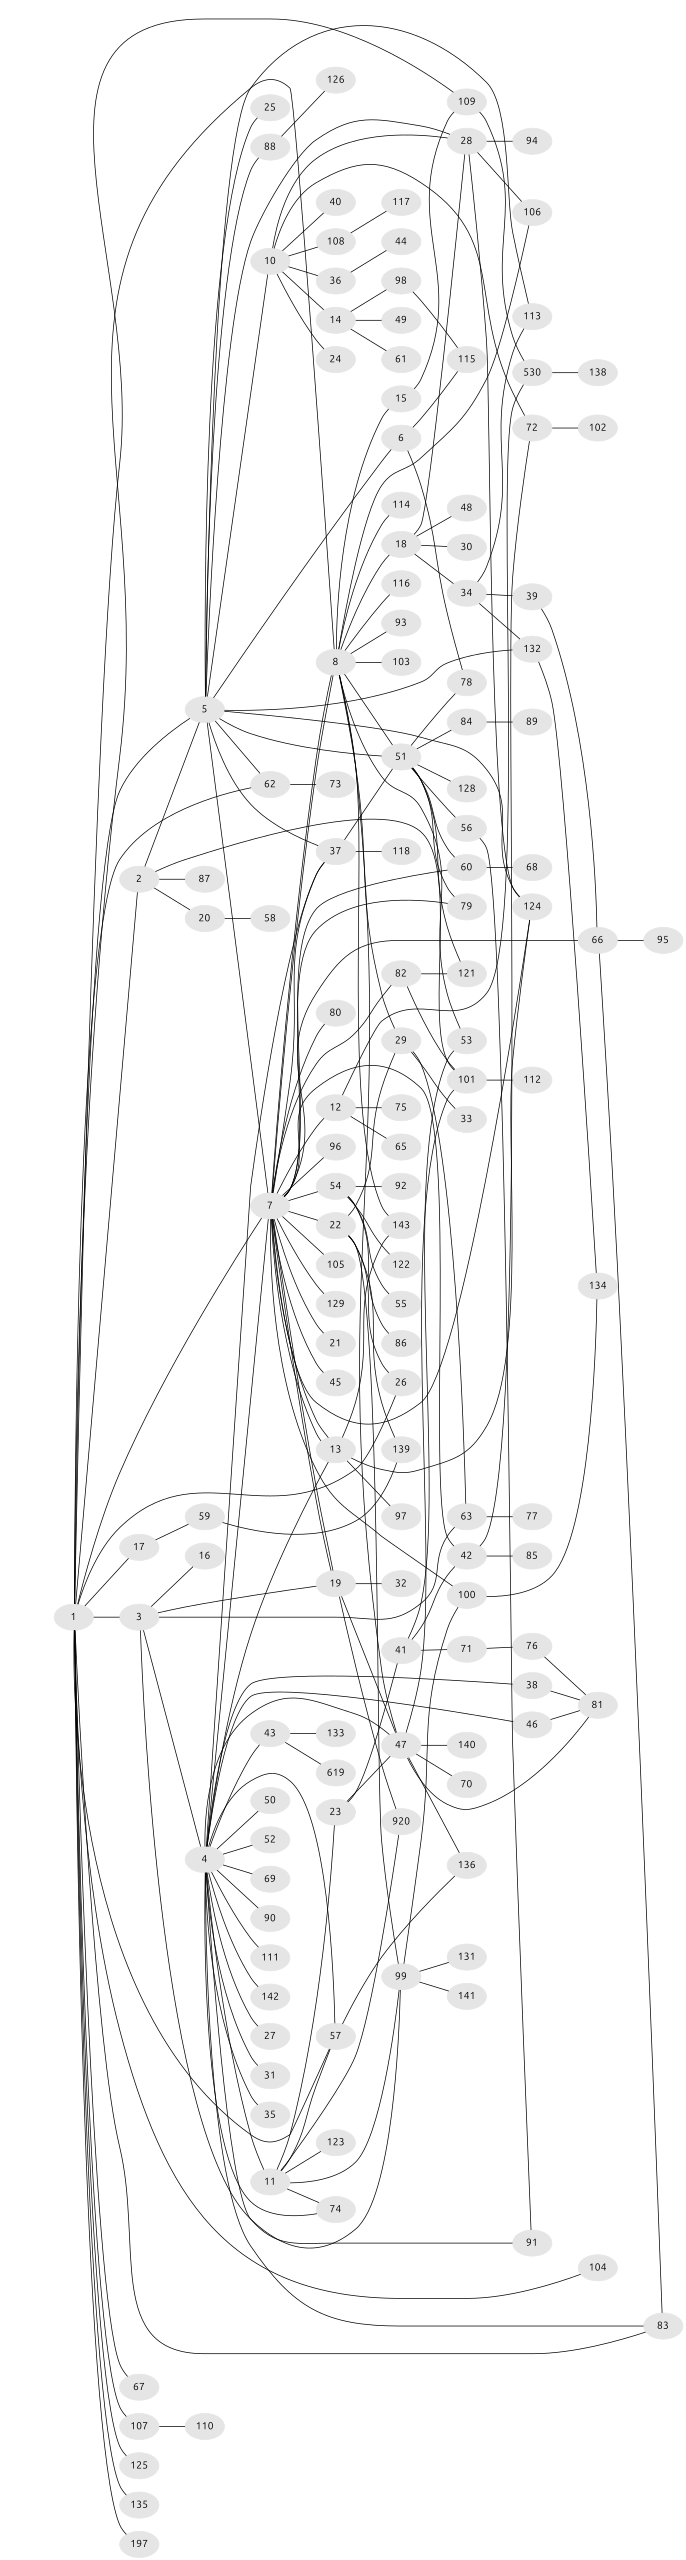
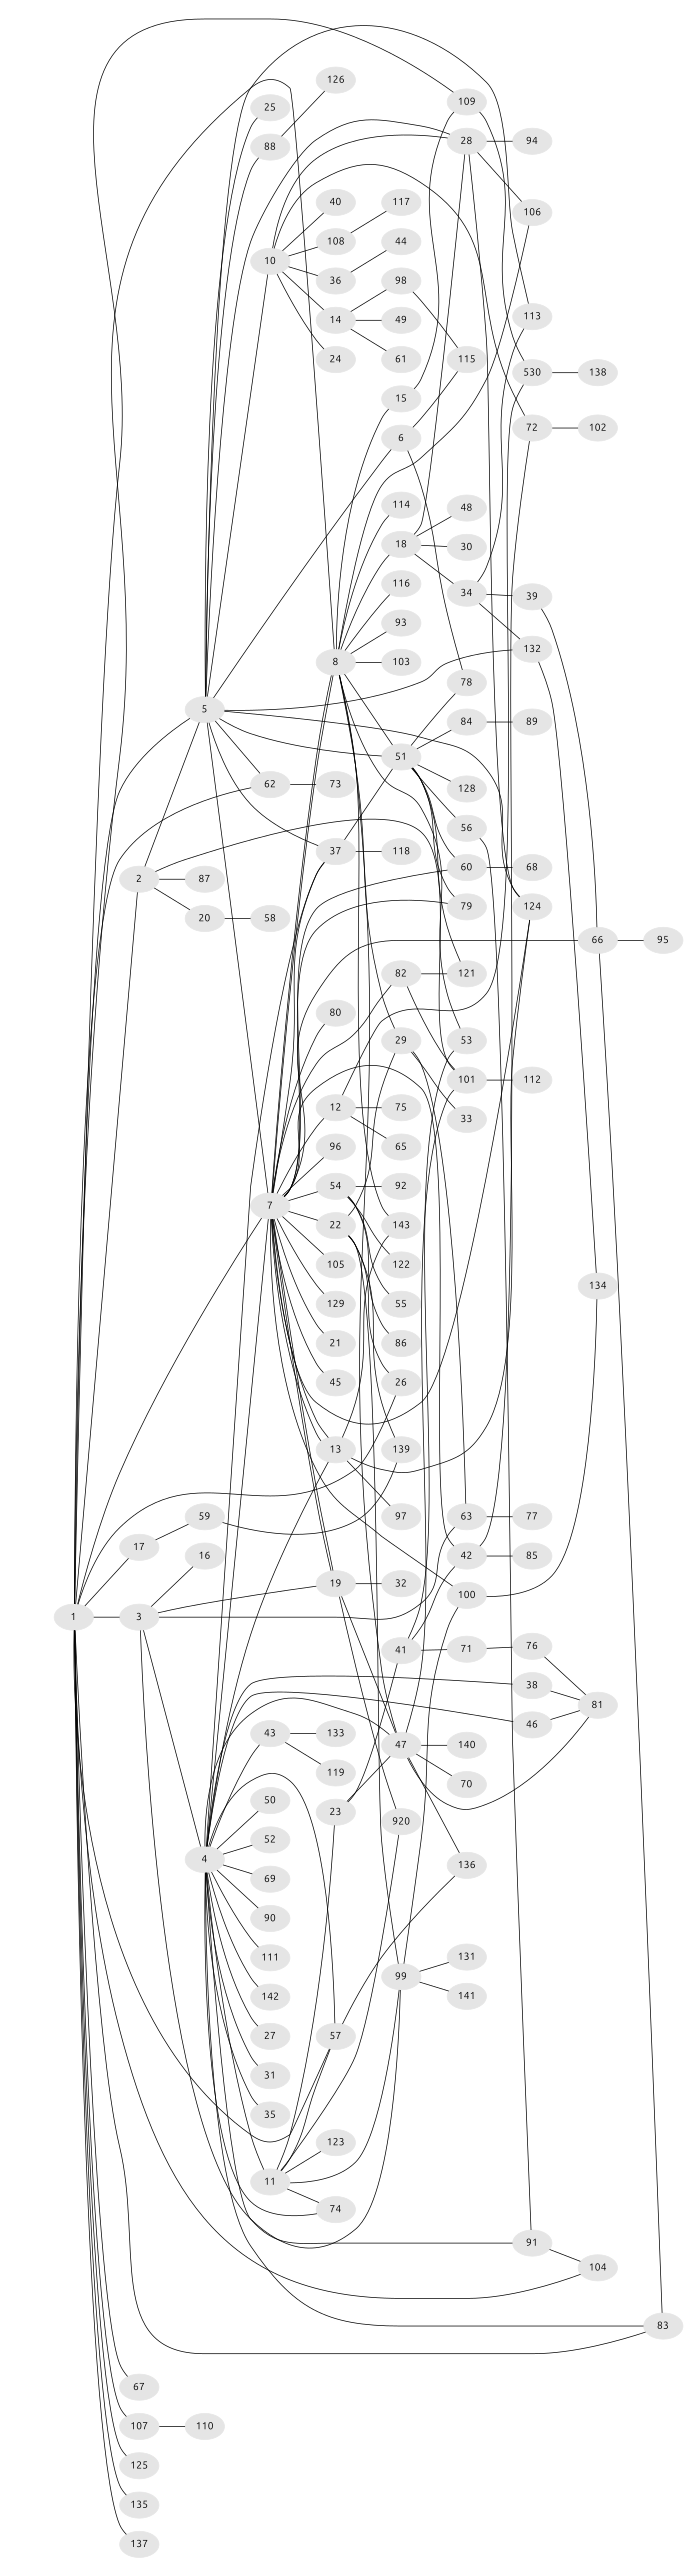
(336, 1773) -> (336, 1773)
none -> (565, 2255)
(139, 2544) -> (139, 2544)
